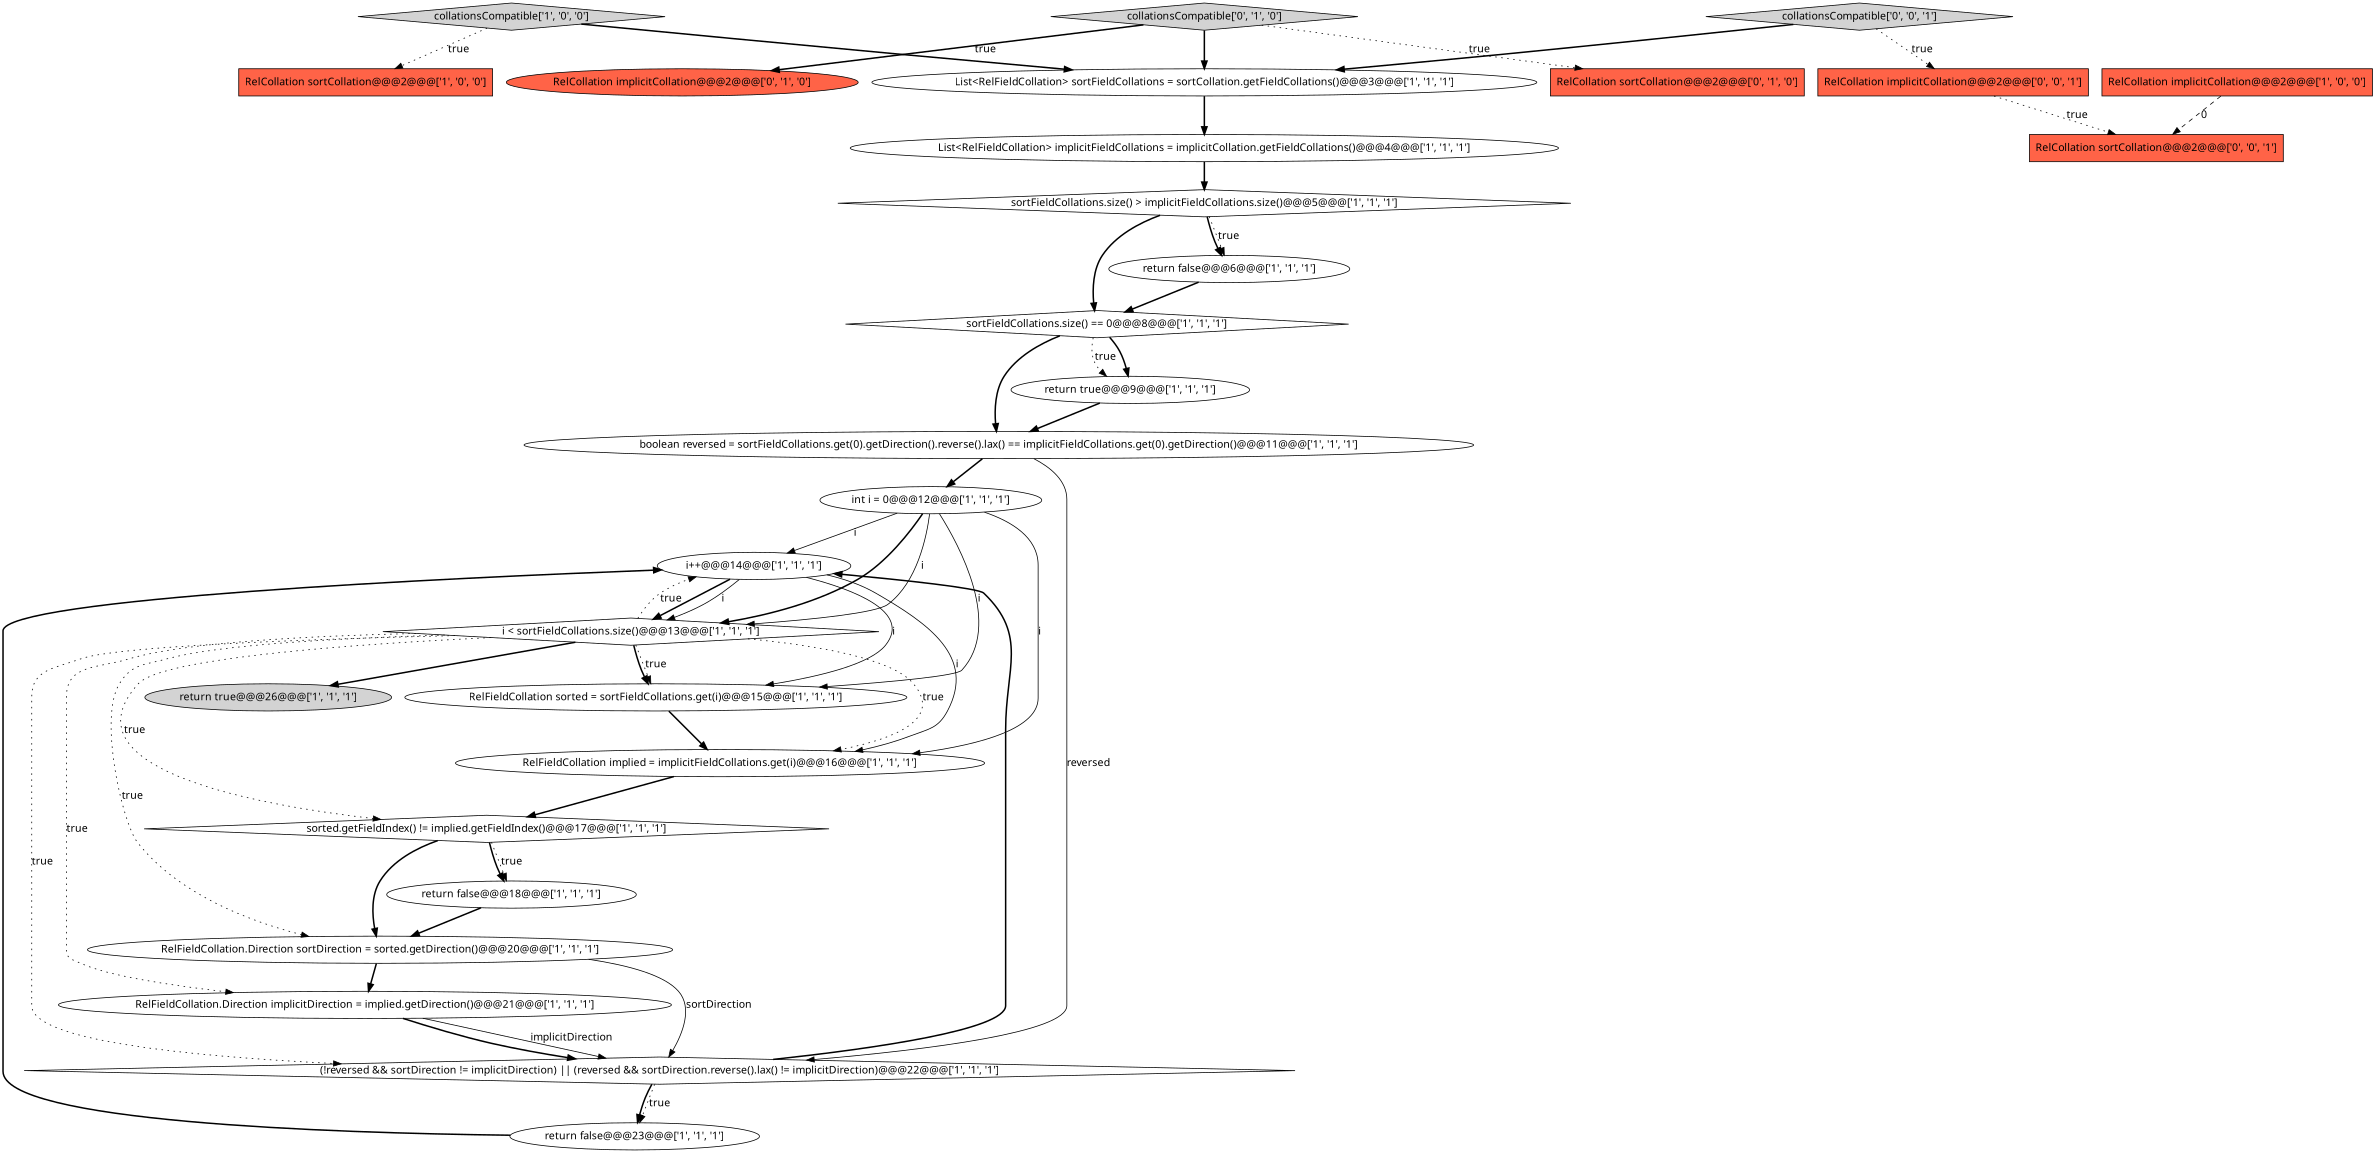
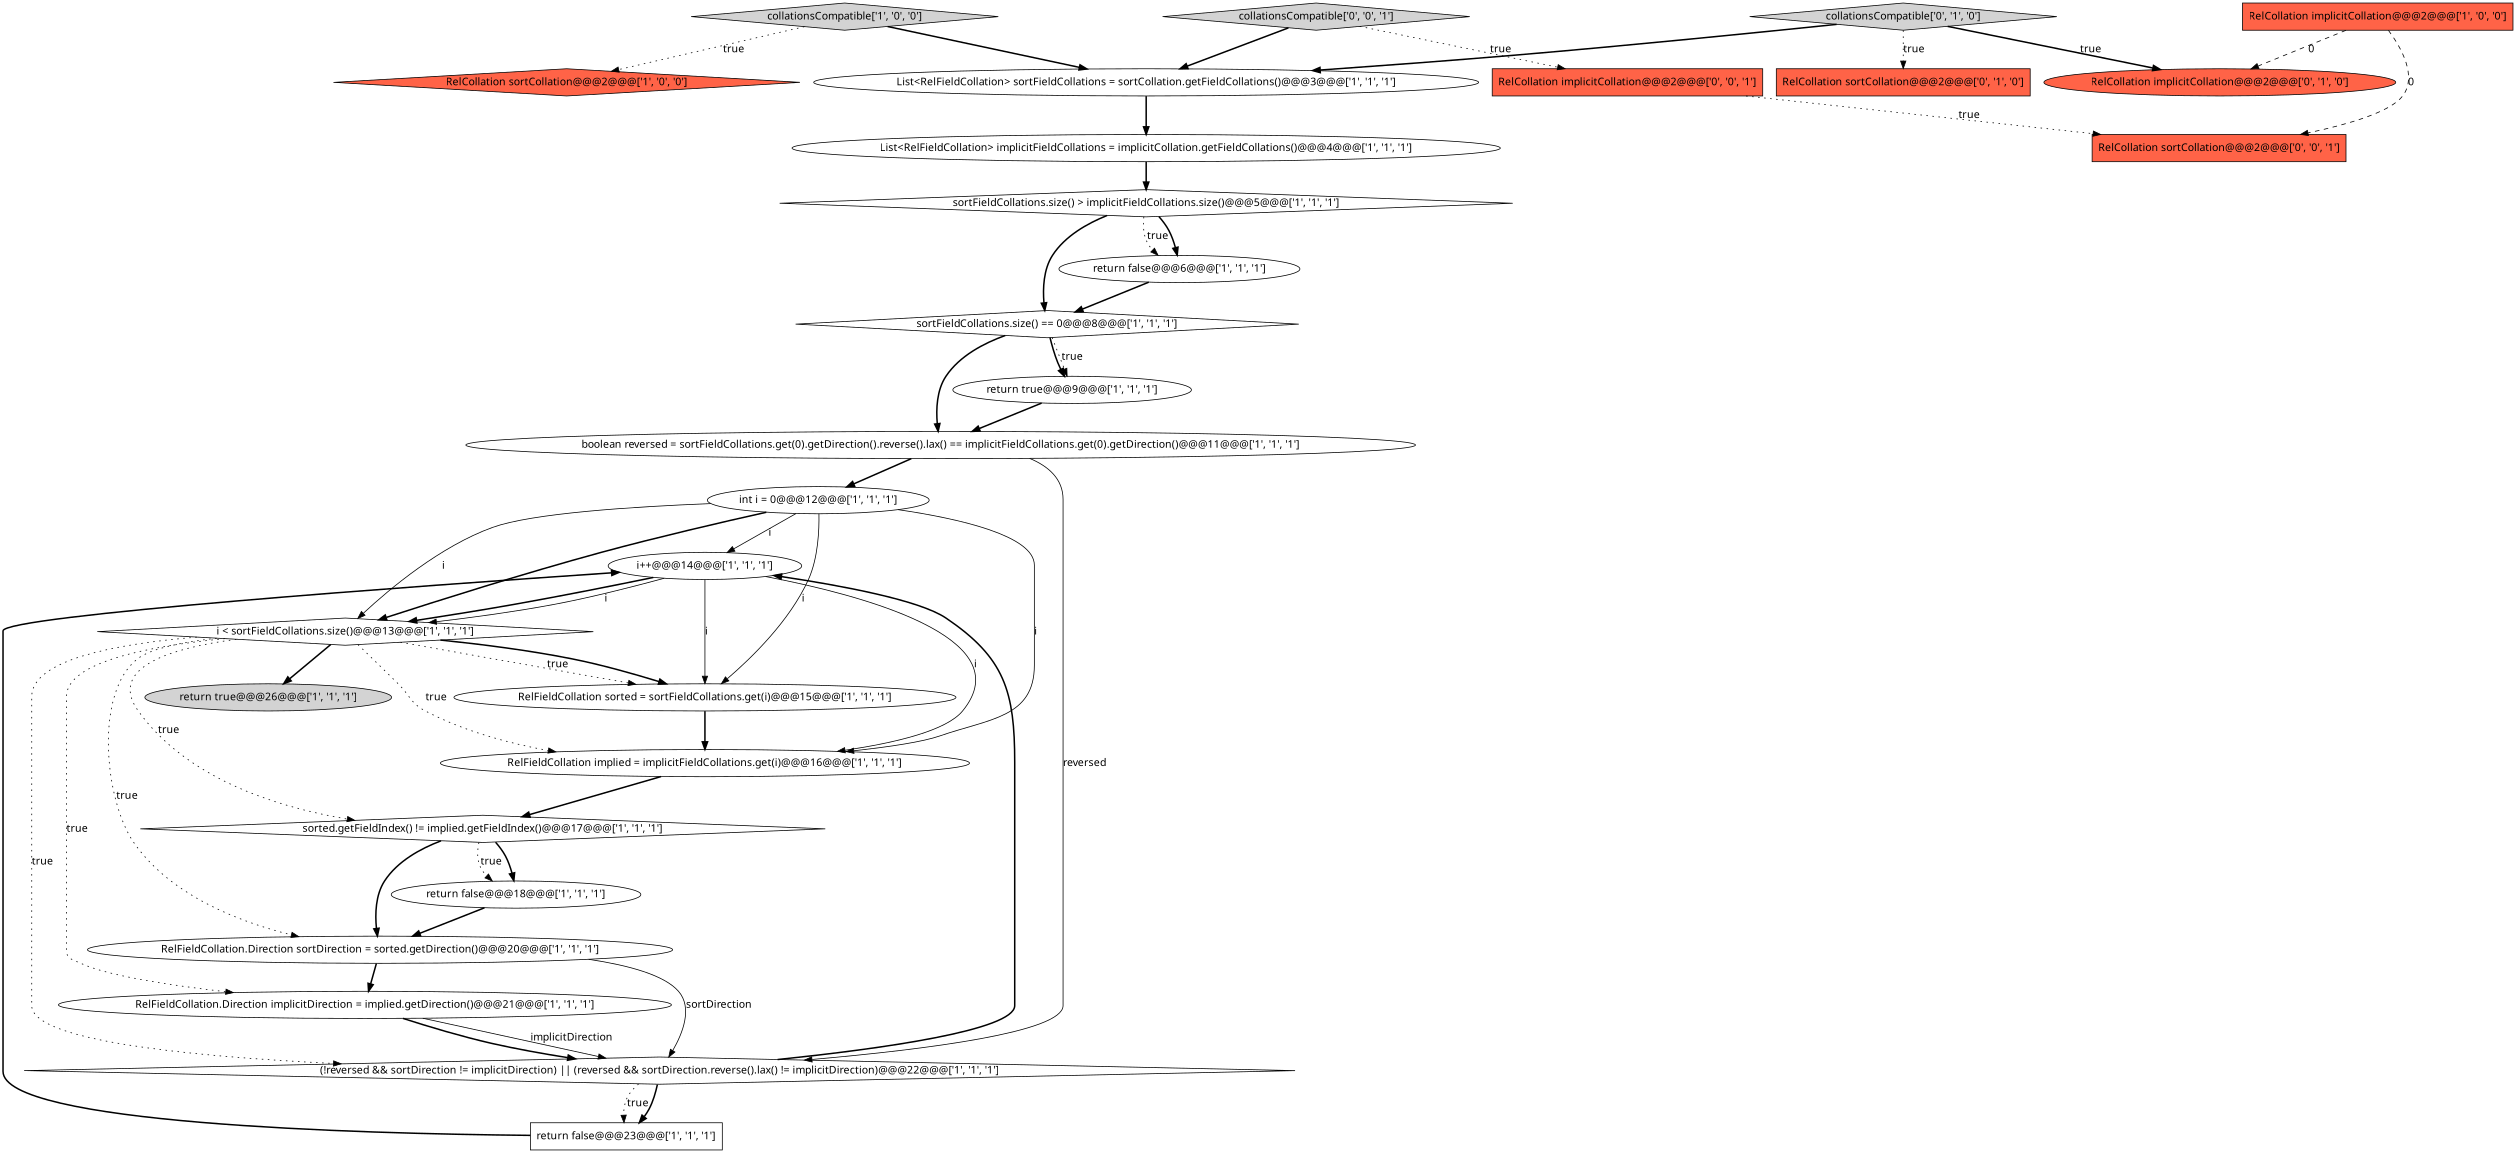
none -> (2302, 48)
(366, 82) -> (567, 82)
(659, 594) -> none
(635, 1136) -> (626, 1136)
